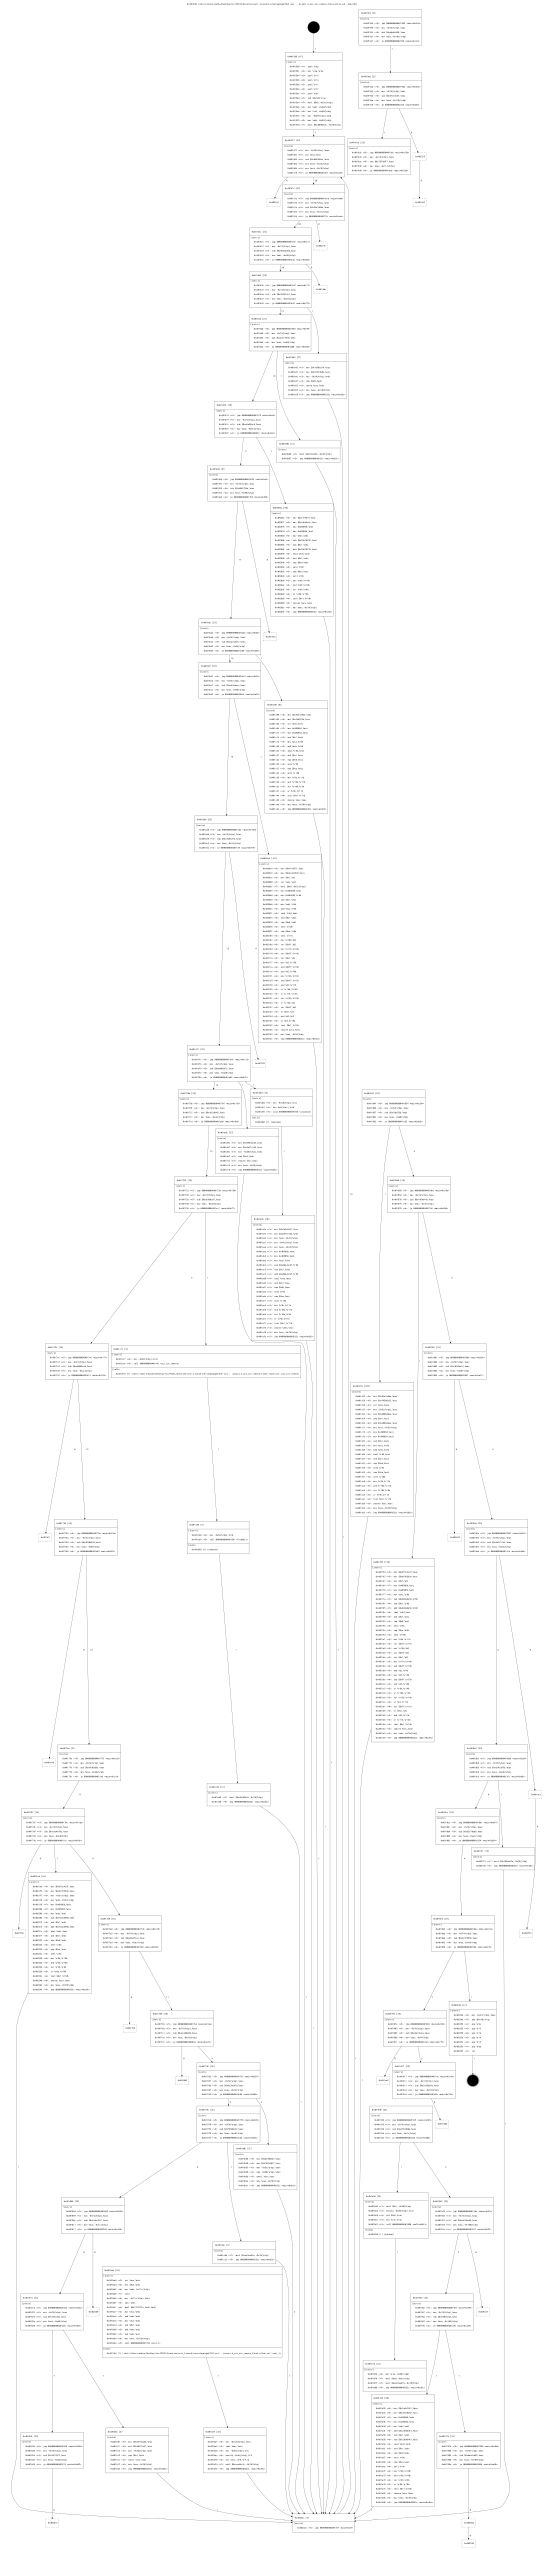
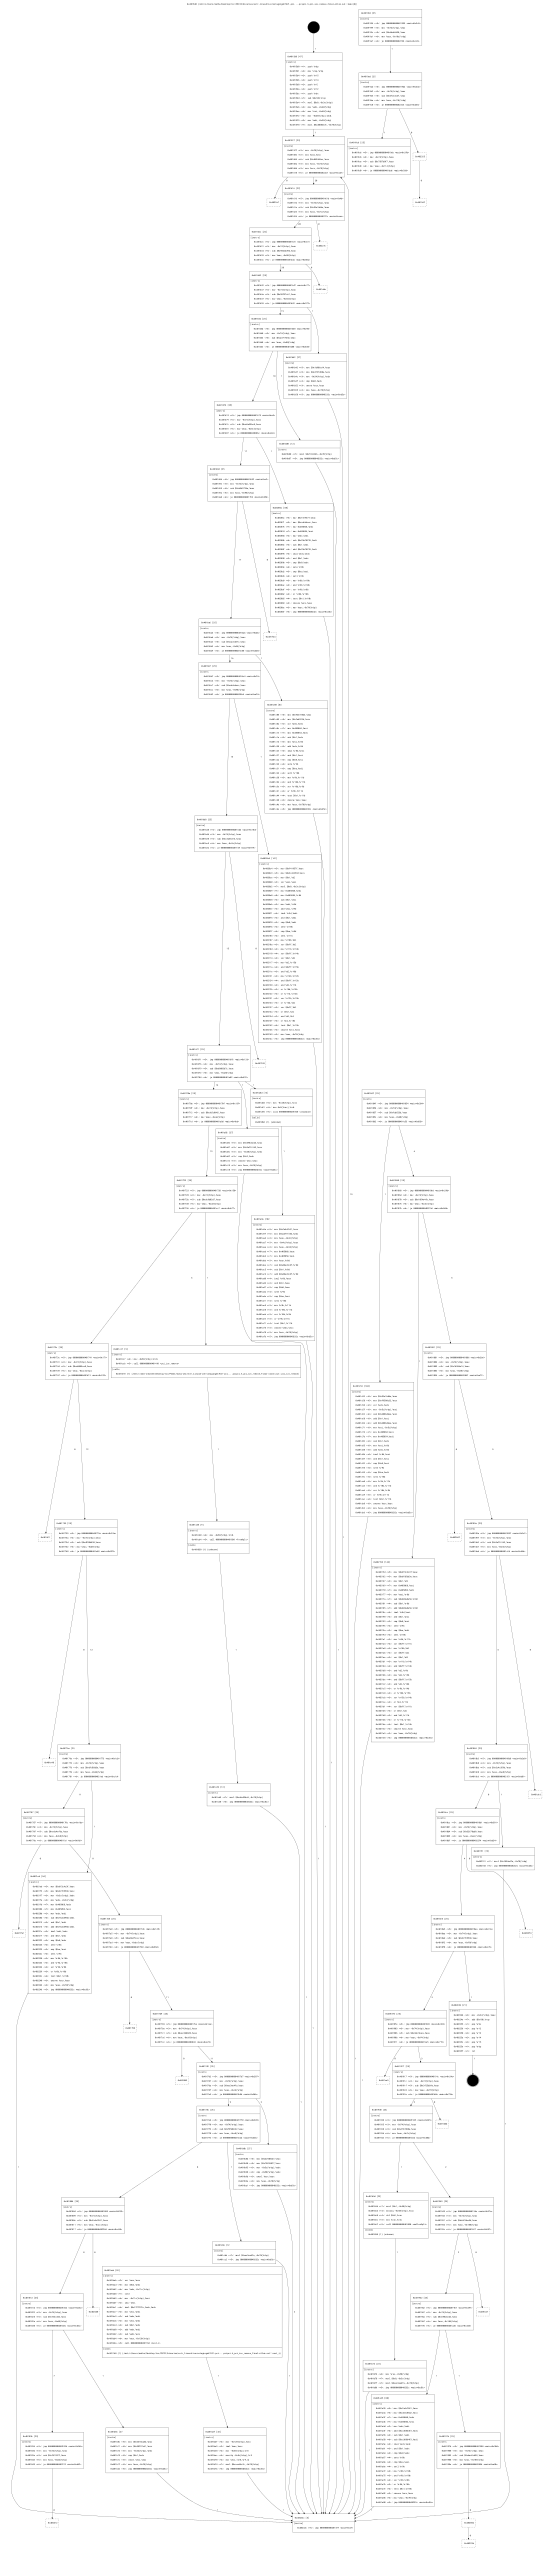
(55, 1858) -> (93, 1826)
(535, 1863) -> (499, 1876)
none -> (413, 2102)
none -> (365, 2455)
